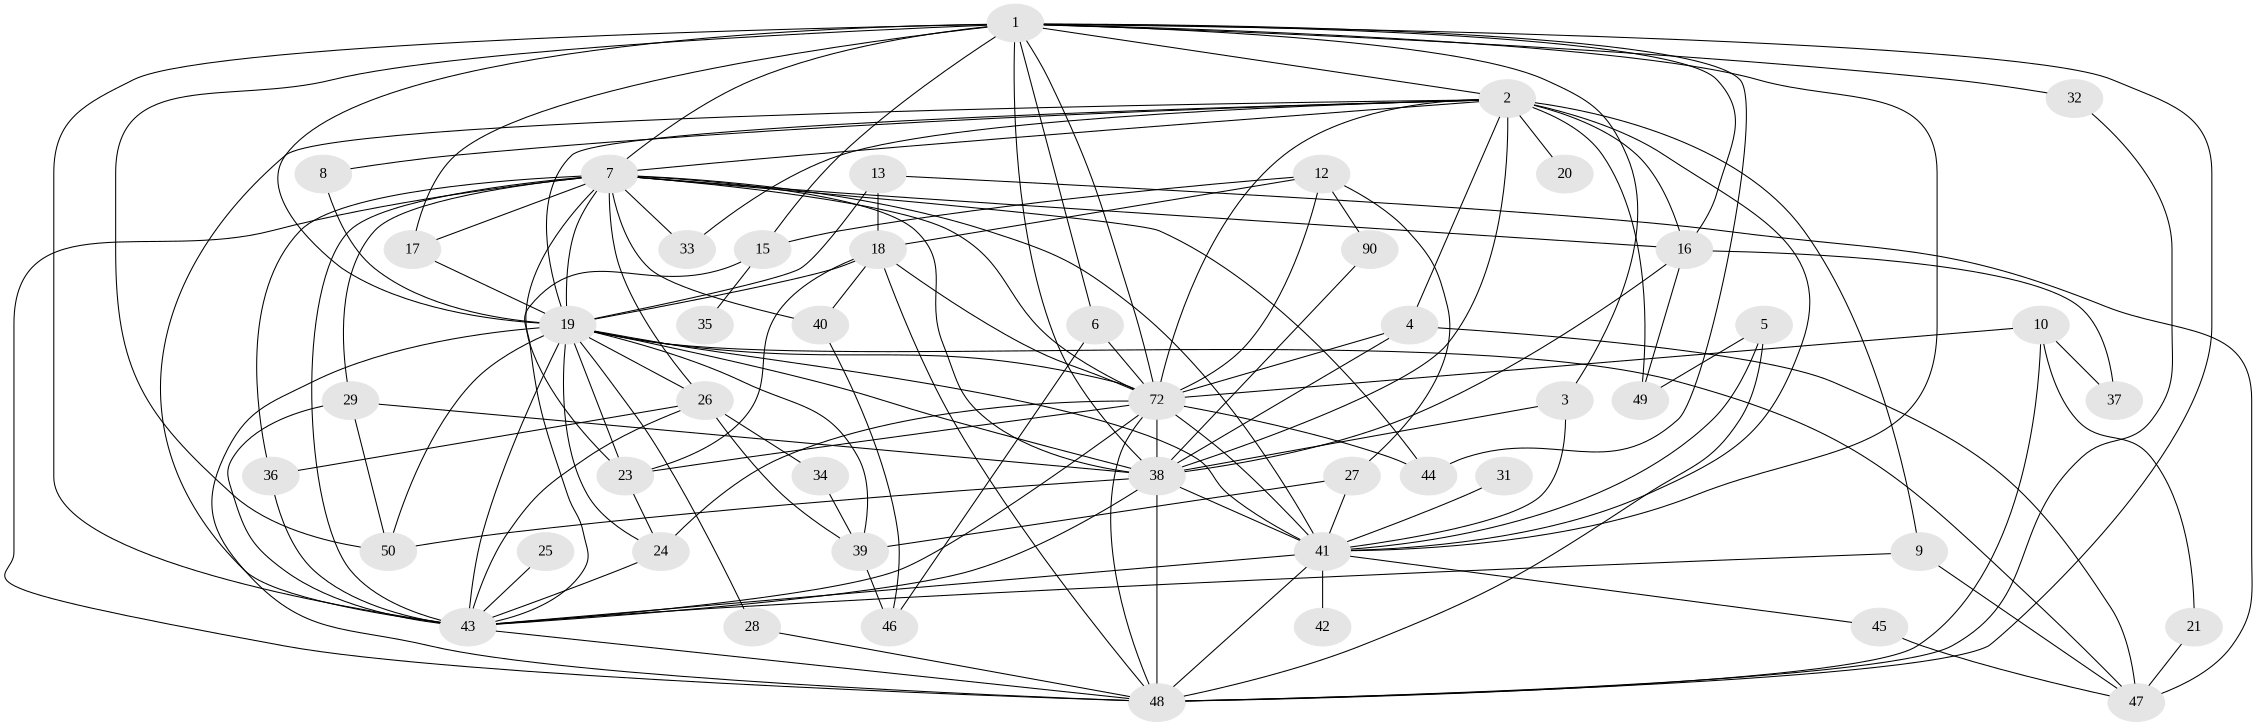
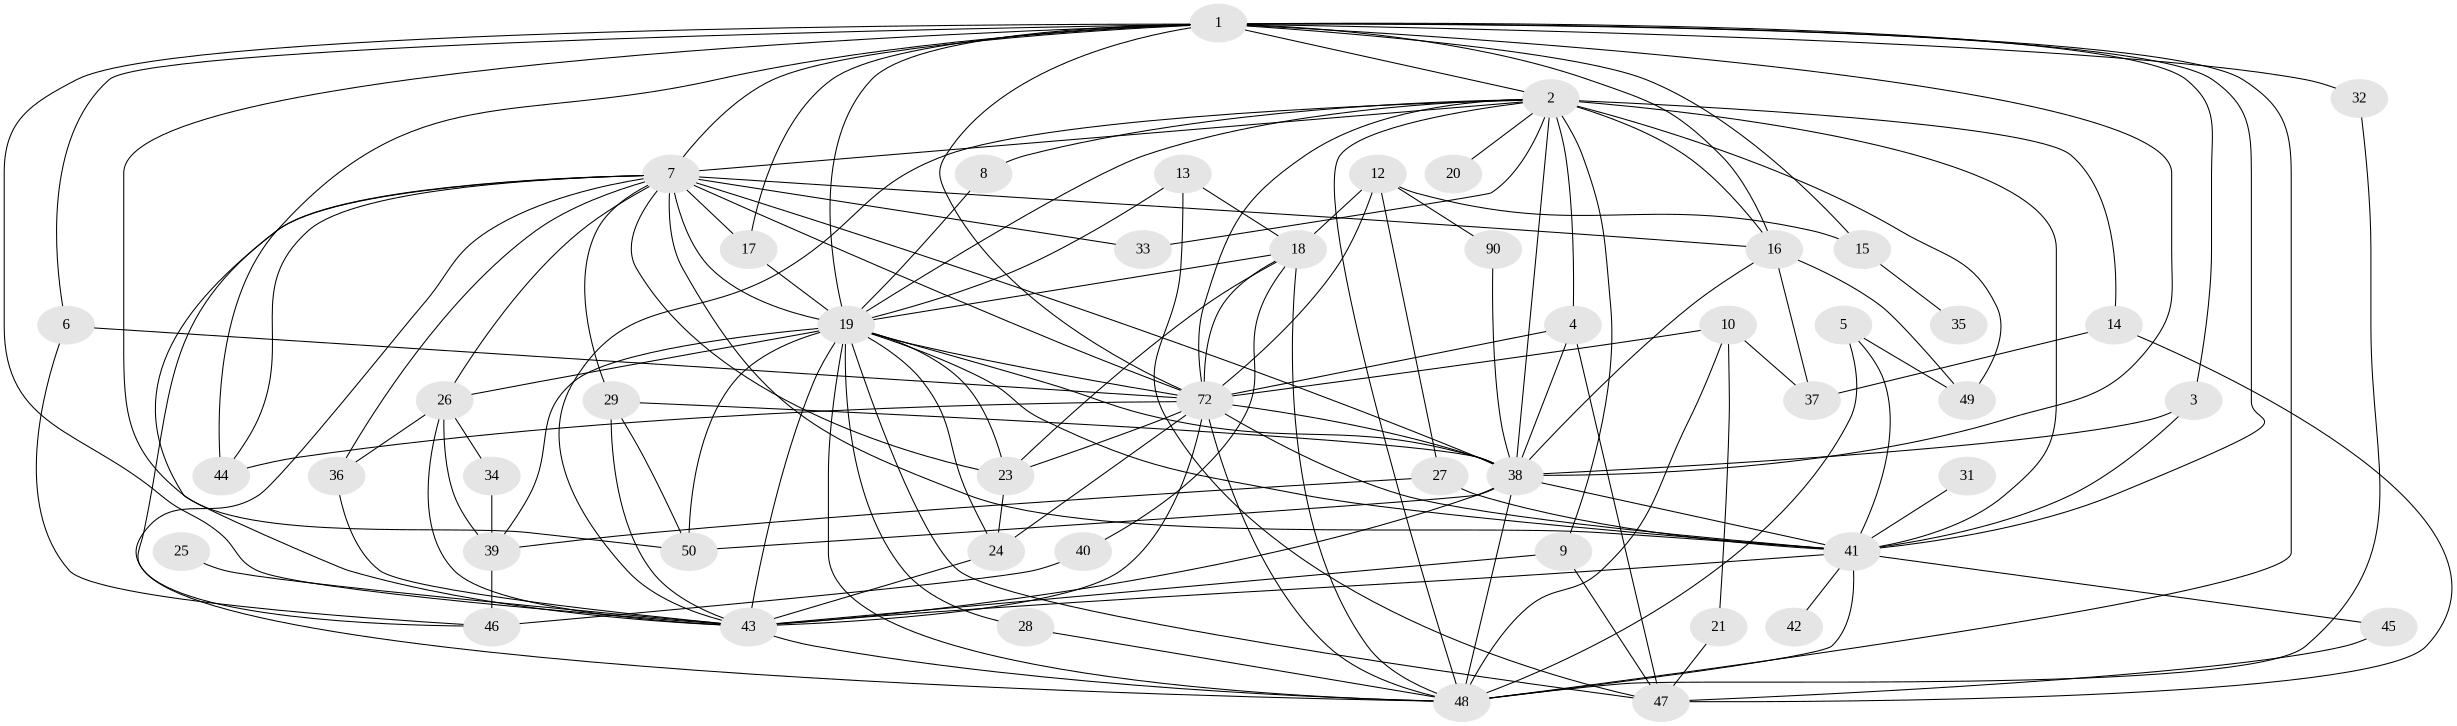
(679, 285) -> (177, 363)
none -> (2114, 325)
none -> (1357, 329)
(541, 411) -> none
